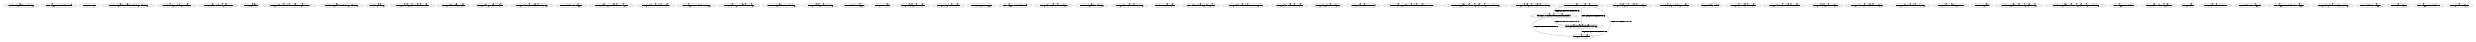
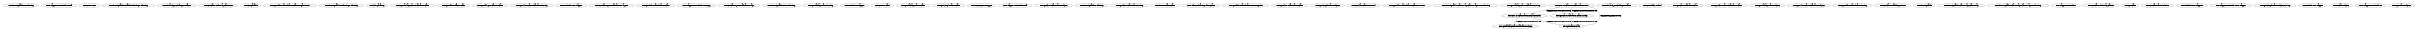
(1412, 5) -> (1407, 5)
(1593, 16) -> (1584, 11)
(1556, 23) -> (1515, 21)
